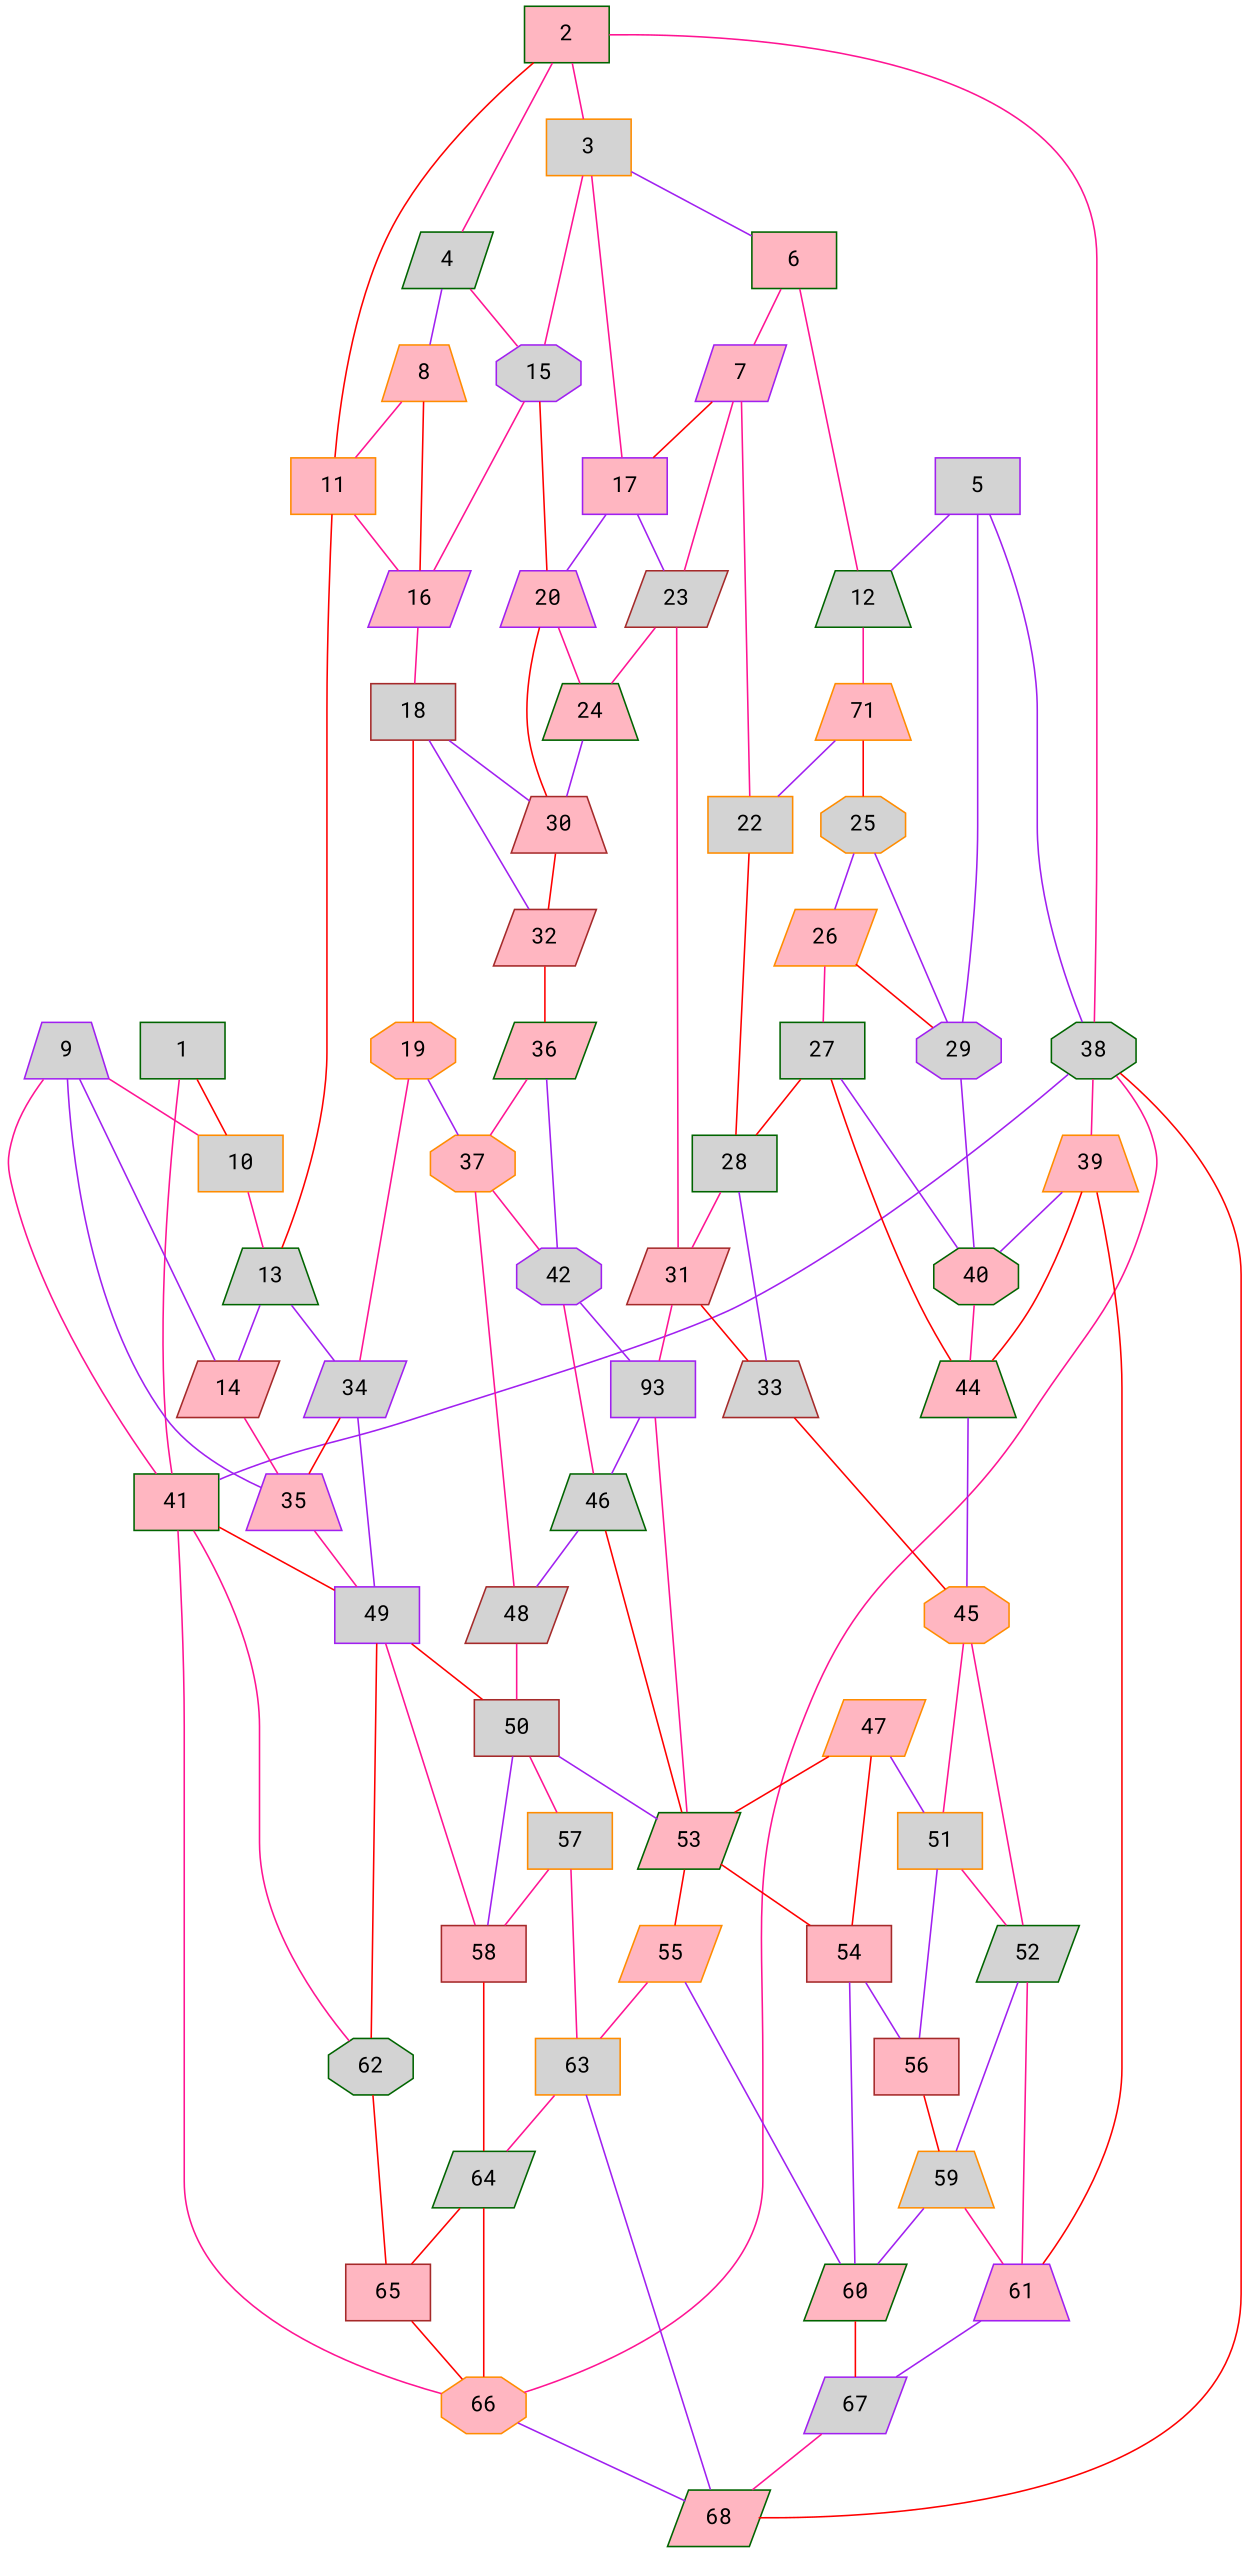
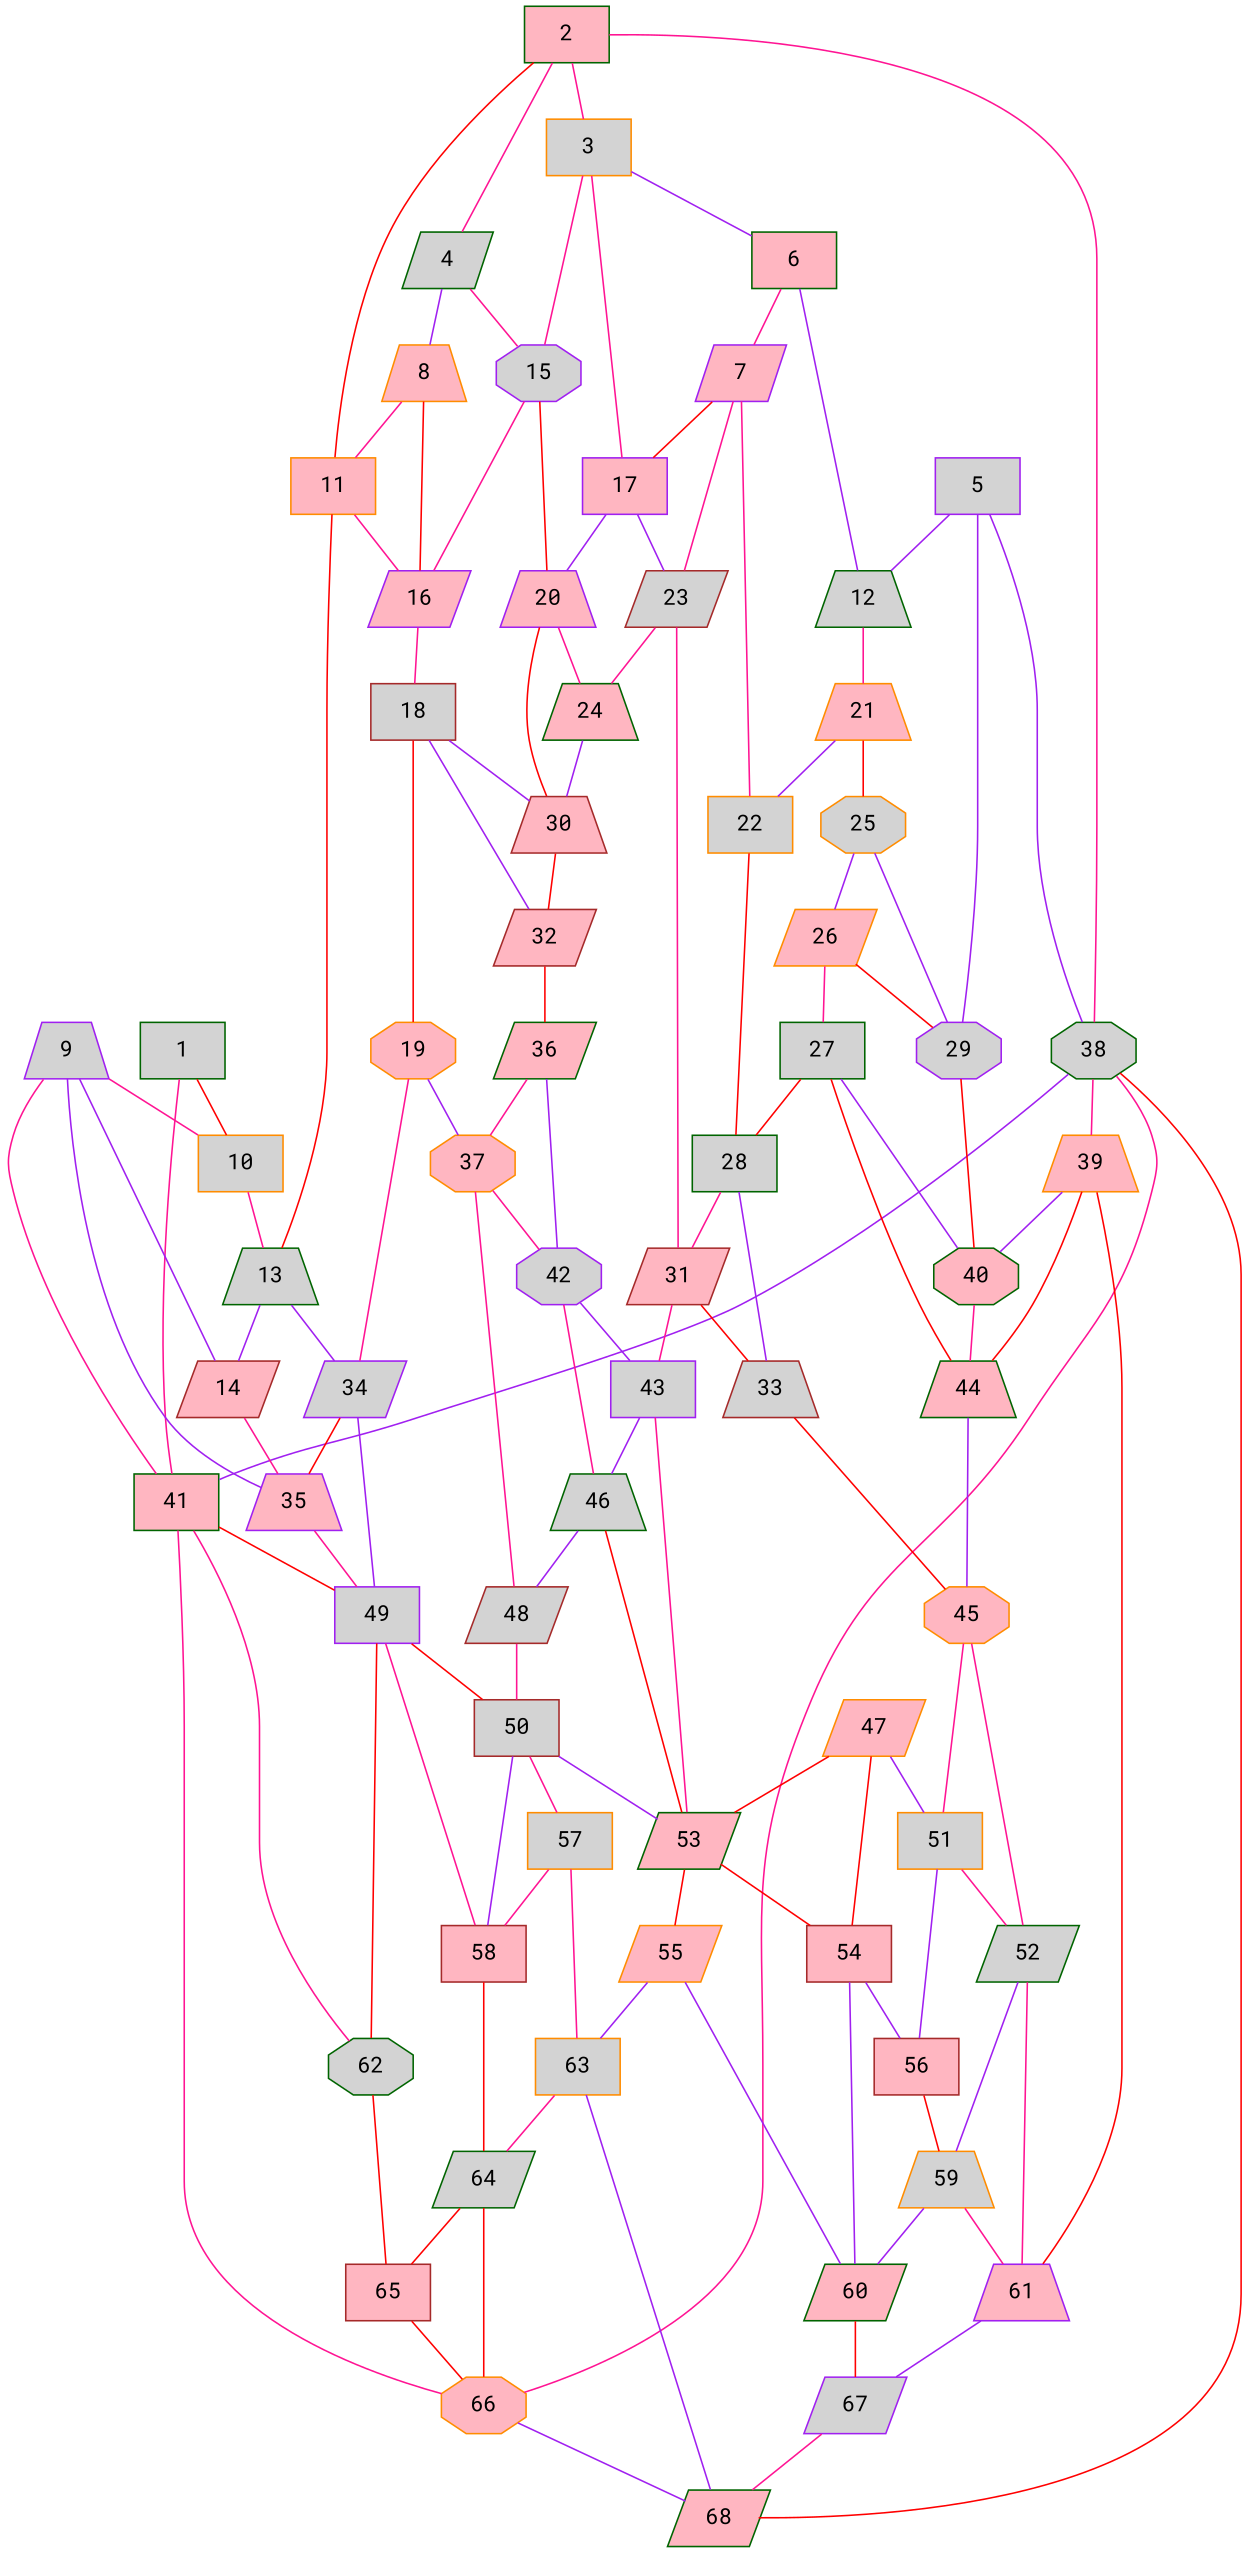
(829, 430) -> (829, 430)
(863, 712) -> (863, 712)
(968, 1168) -> (968, 1168)
(653, 1389) -> (653, 1389)
(624, 2010) -> (624, 2010)
